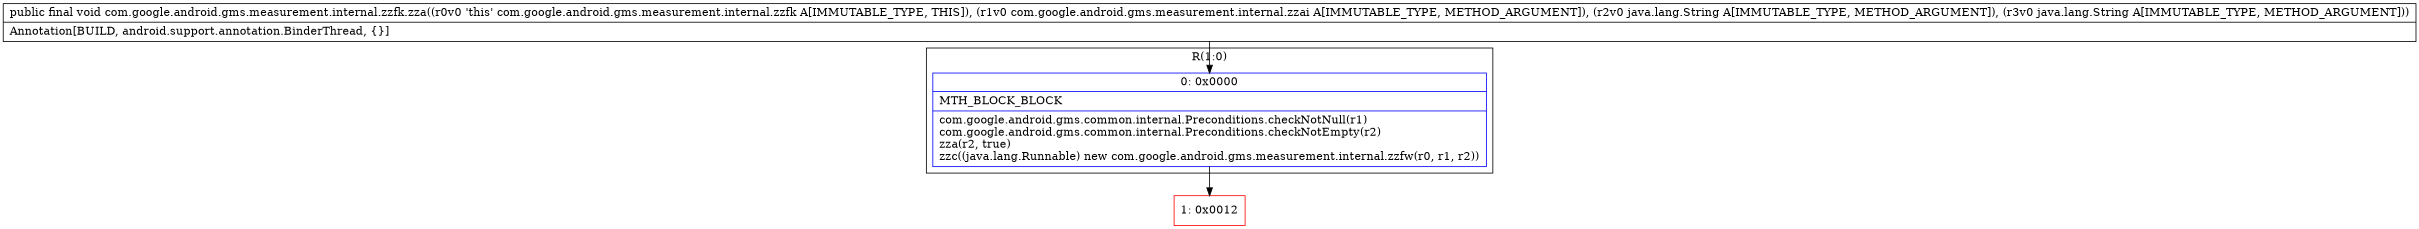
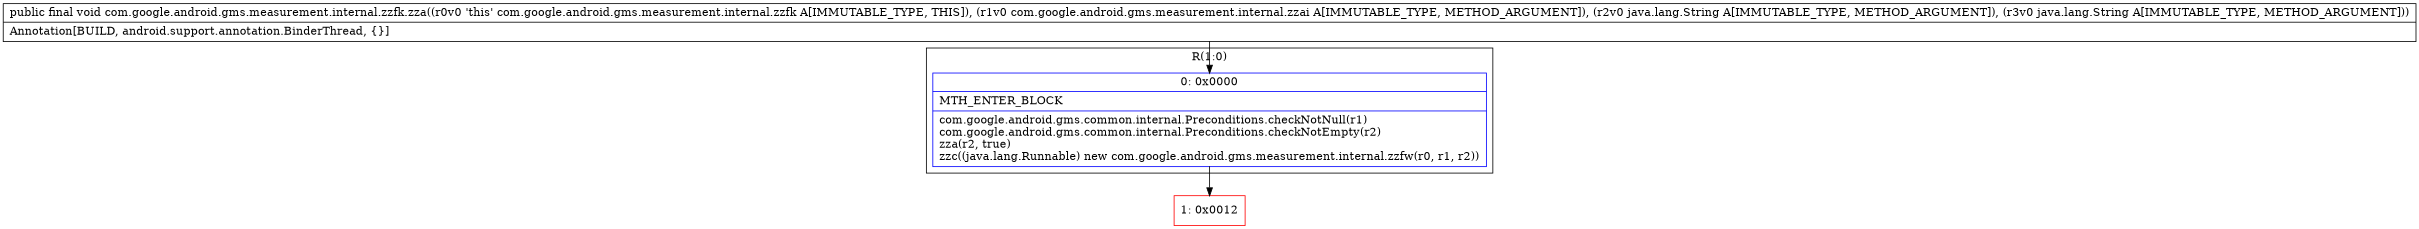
(1001, 101) -> (1001, 101)
